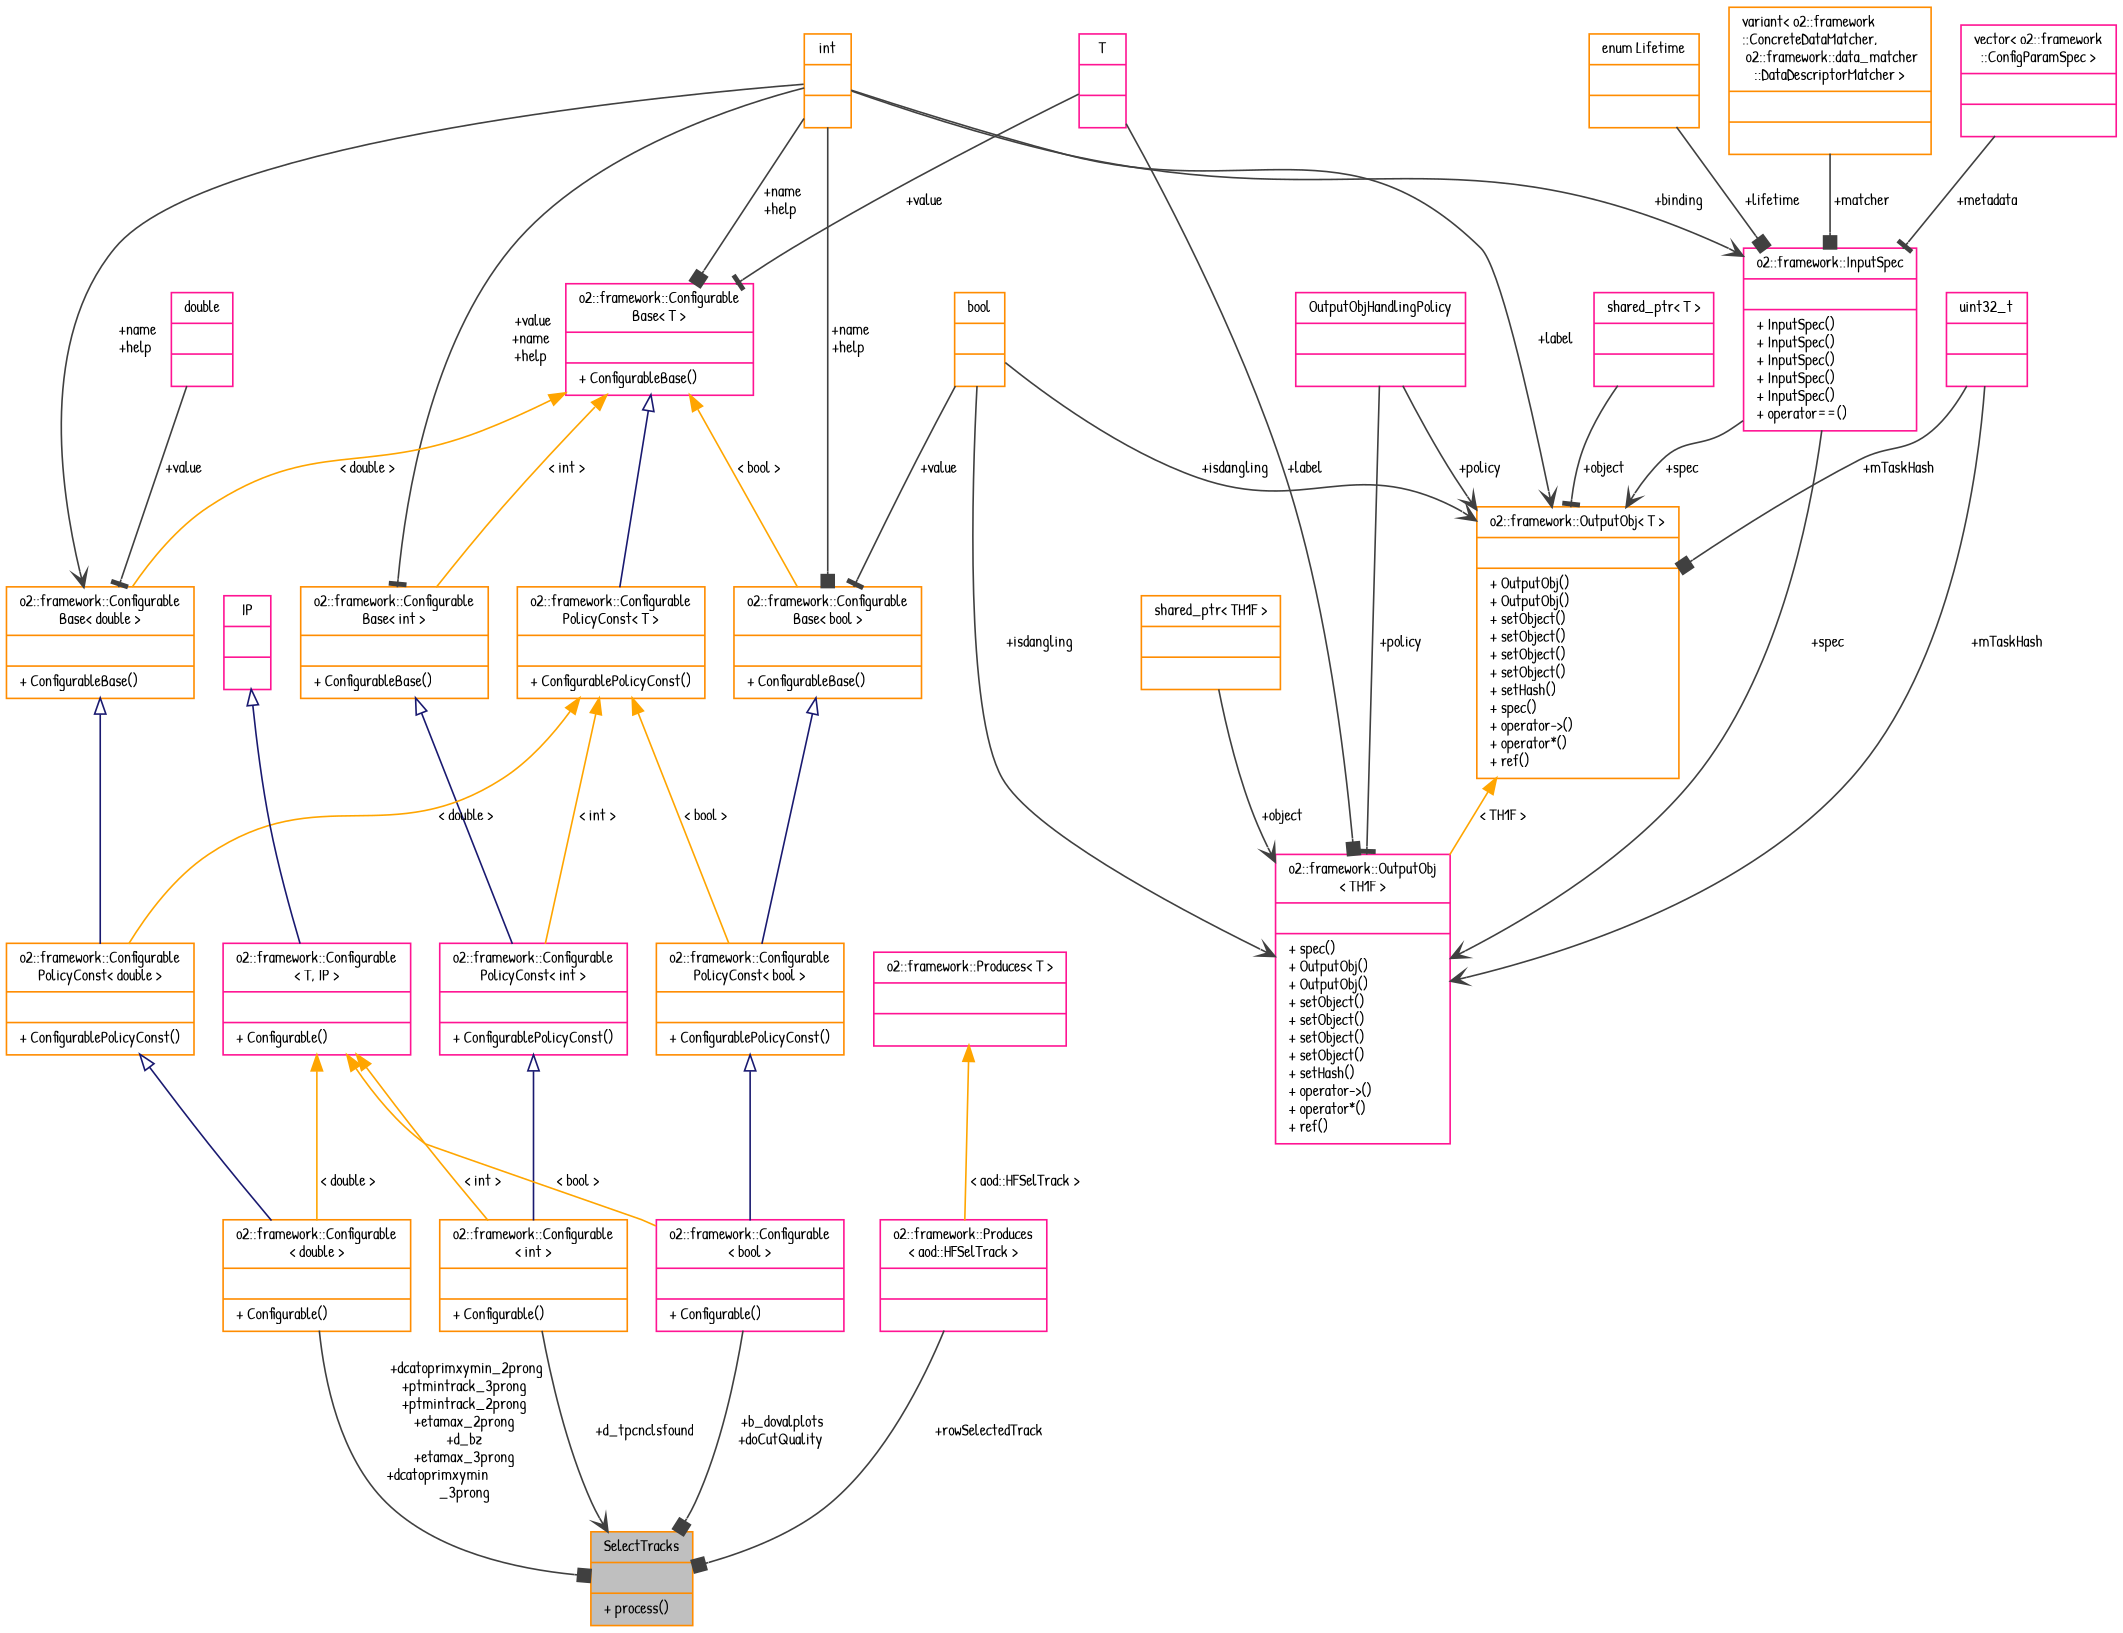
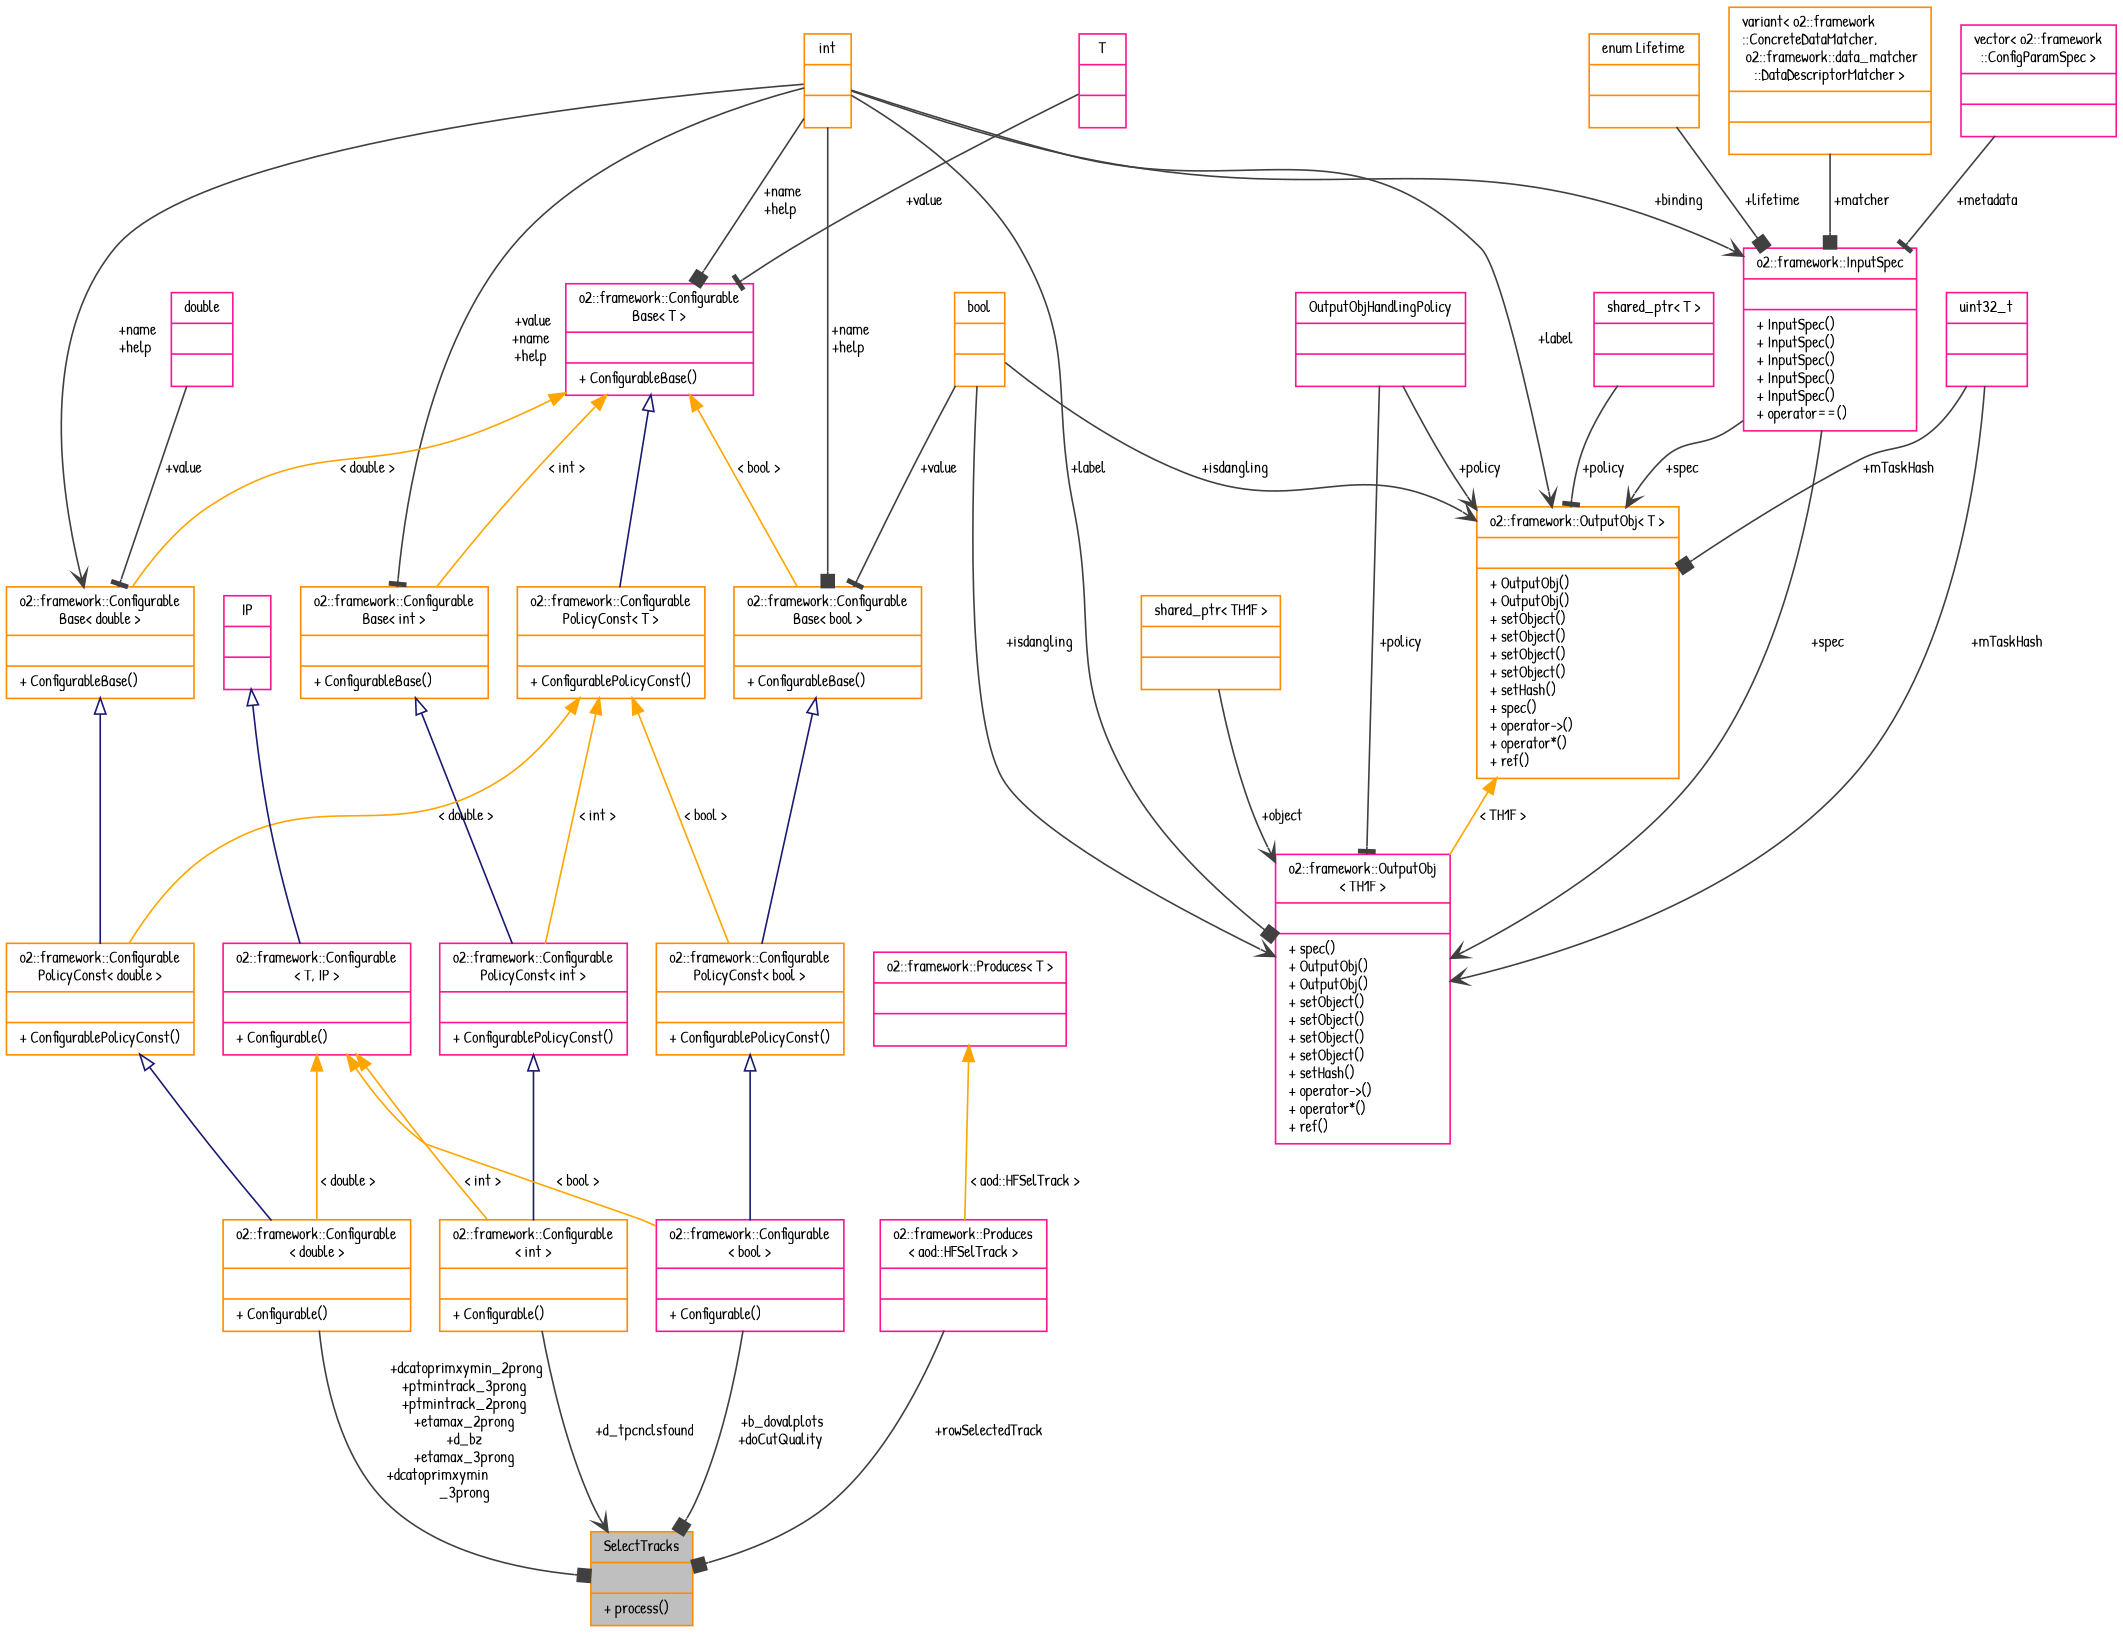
(1282, 468) -> (1072, 500)
(1602, 469) -> (1602, 469)
